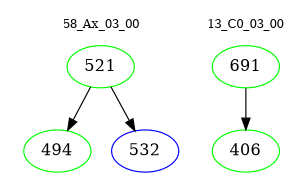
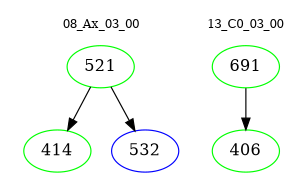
(101, 25) -> (101, 25)
(57, 151) -> (57, 151)
